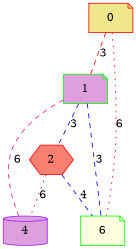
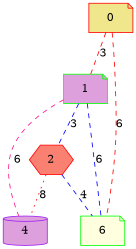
(116, 124) -> (116, 124)
(99, 160) -> (99, 160)
(43, 195) -> (43, 195)
